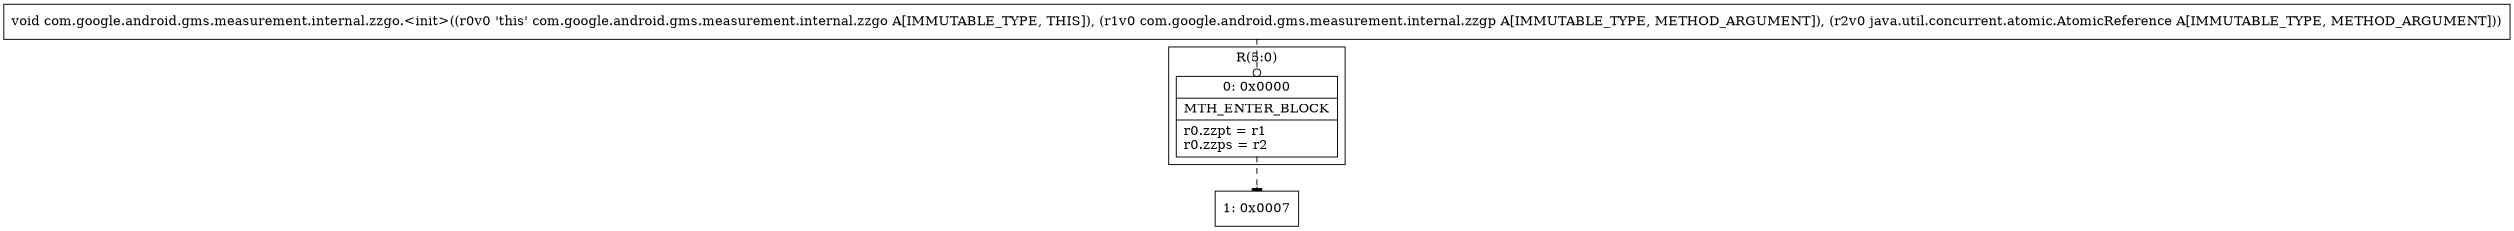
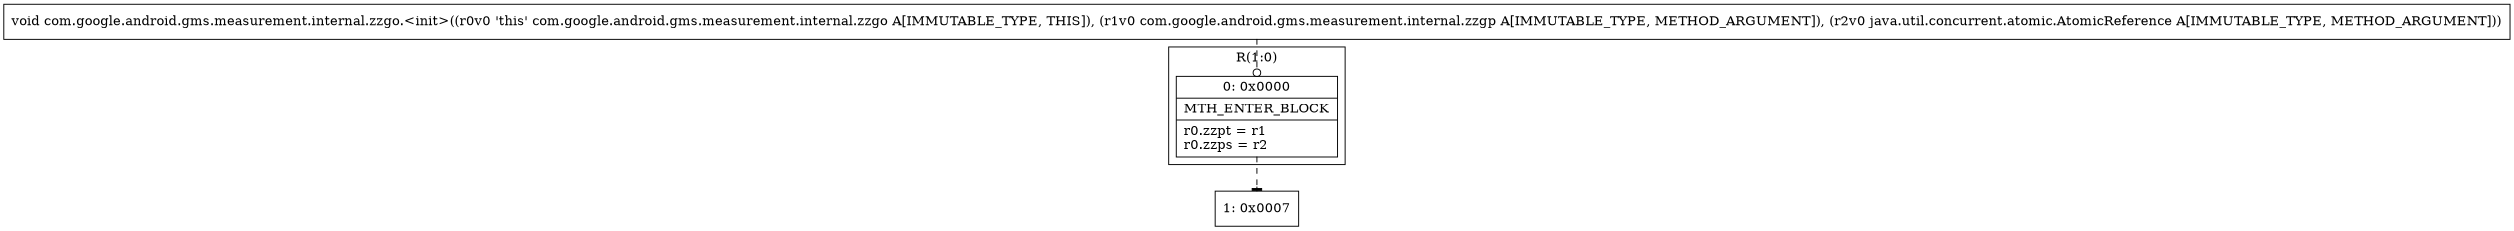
(1257, 58) -> (1257, 58)
